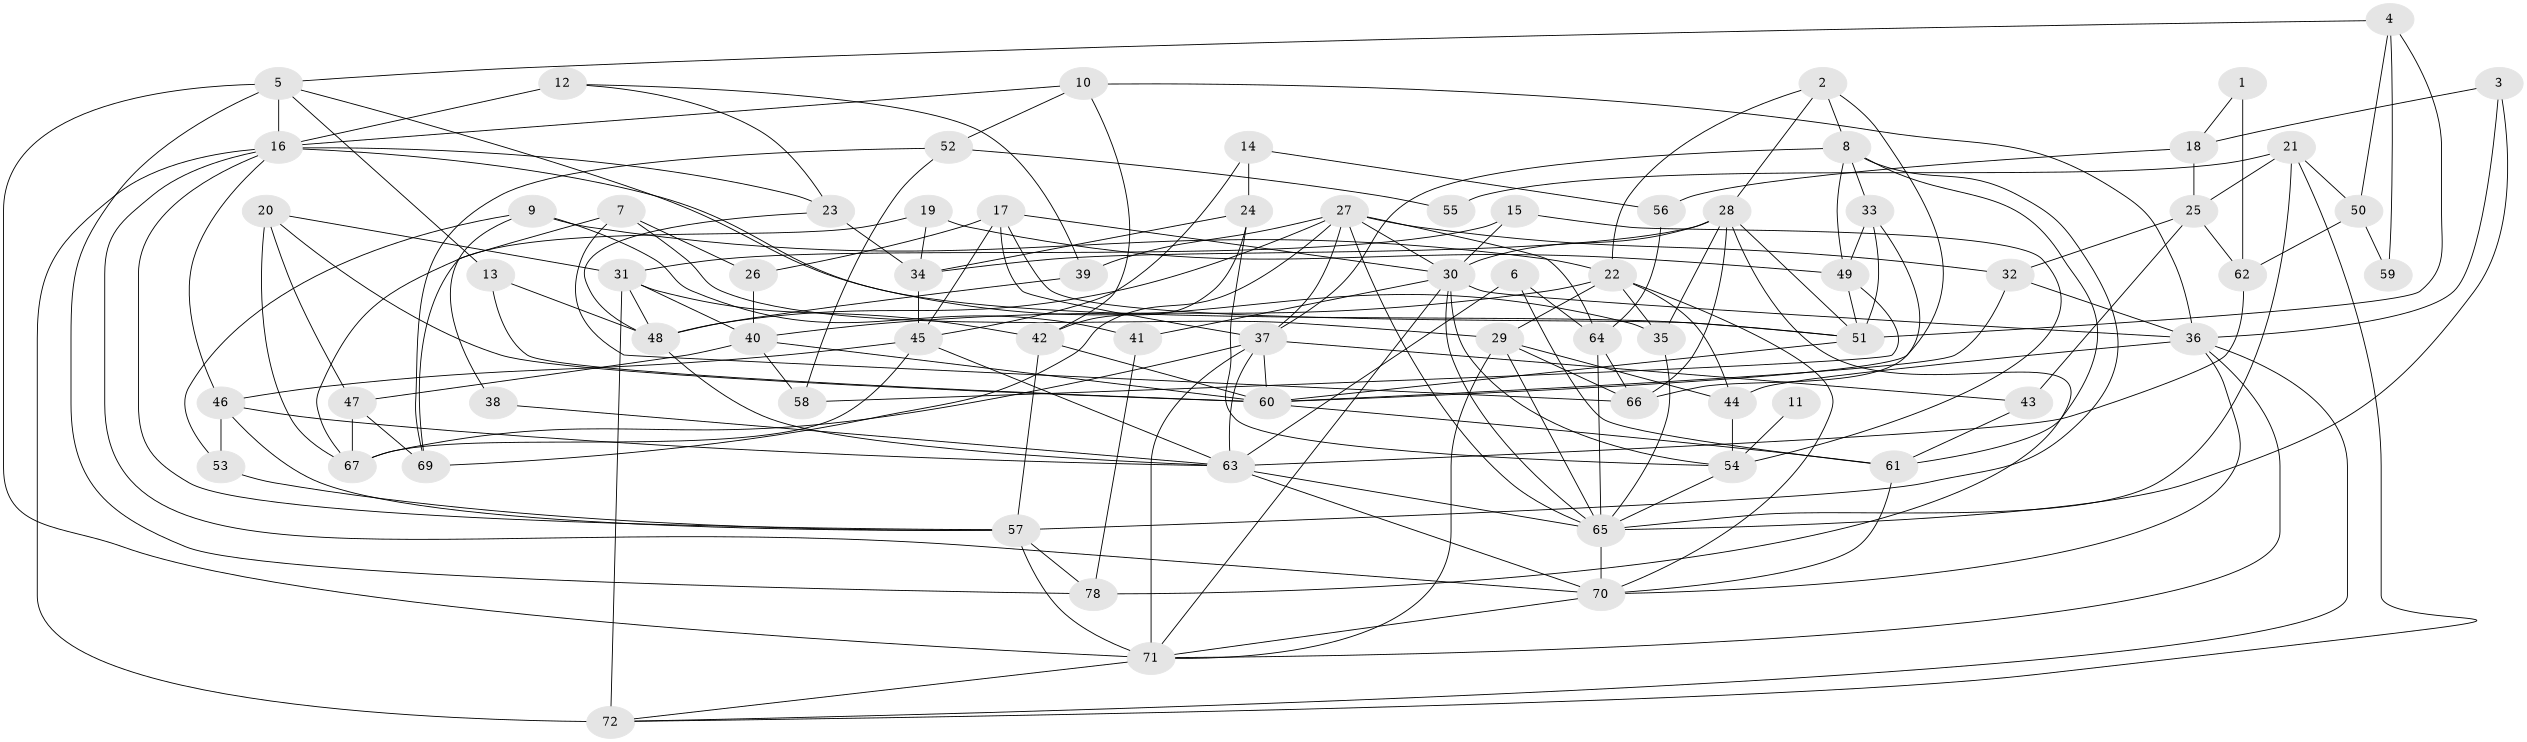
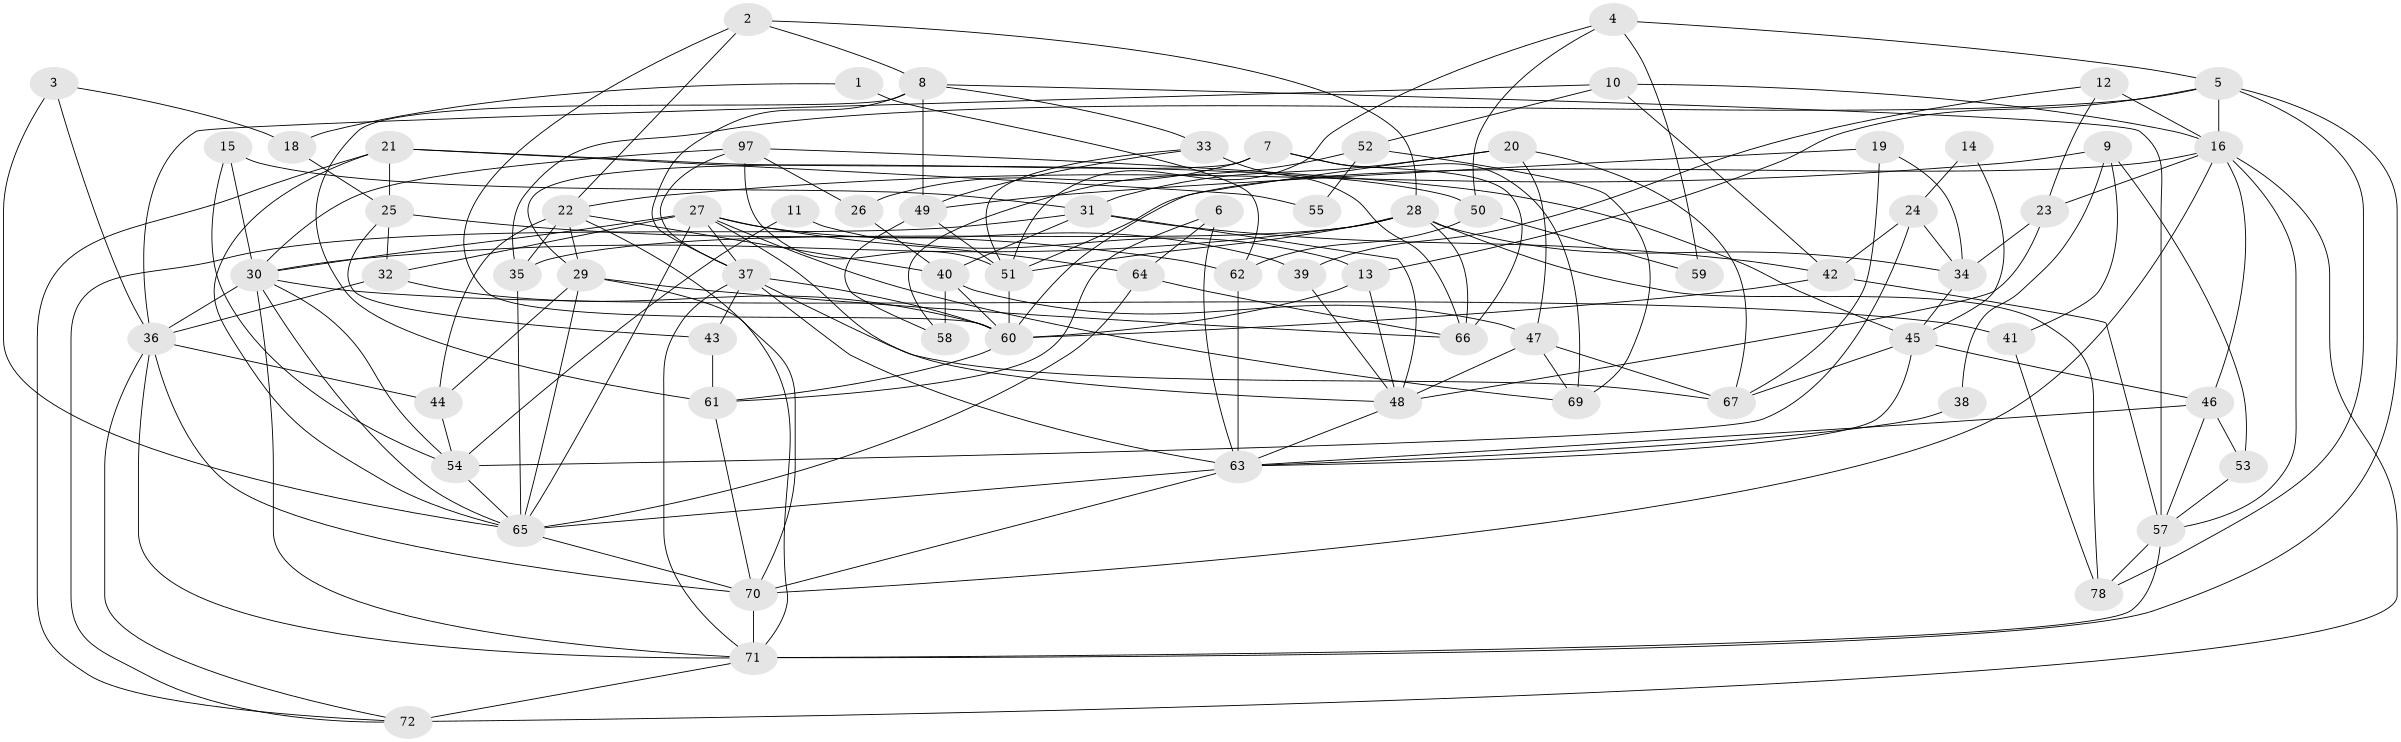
(1001, 211) -> (746, 147)
(1661, 211) -> none
none -> (1081, 243)
none -> (1466, 371)
